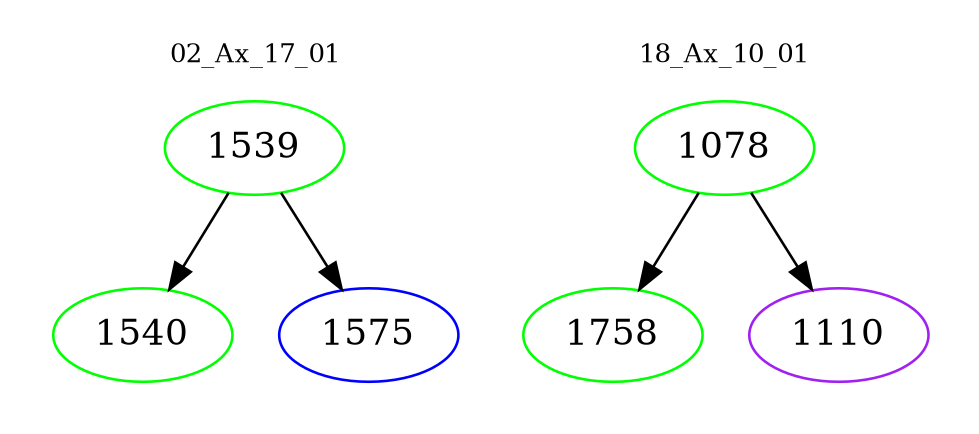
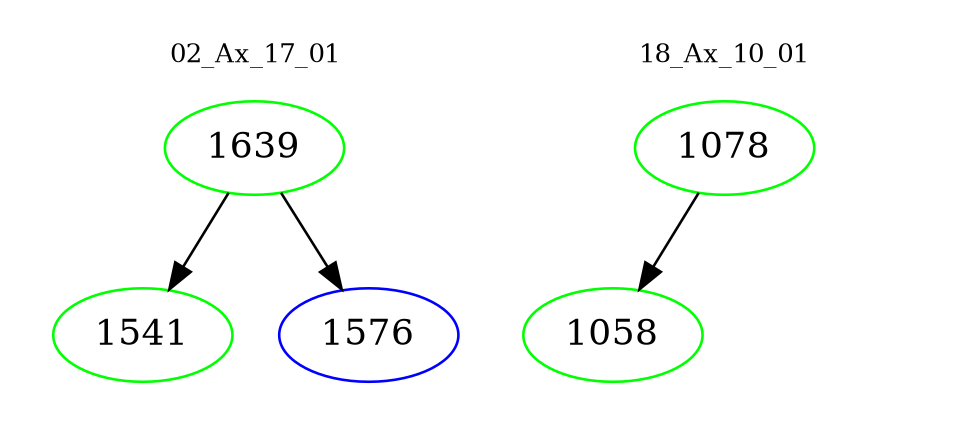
(255, 148) -> (255, 148)
(143, 335) -> (143, 335)
(369, 335) -> (369, 335)
(613, 335) -> (613, 335)
(839, 335) -> none
